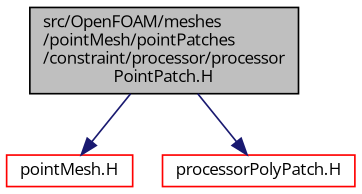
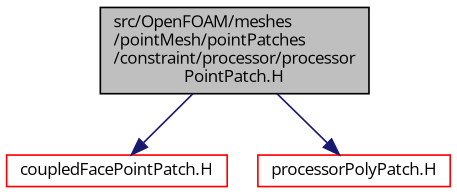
(70, 171) -> (117, 171)
